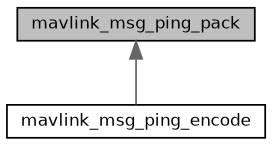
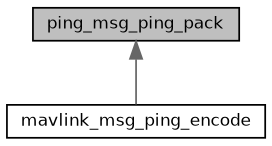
(136, 24) -> (136, 24)
